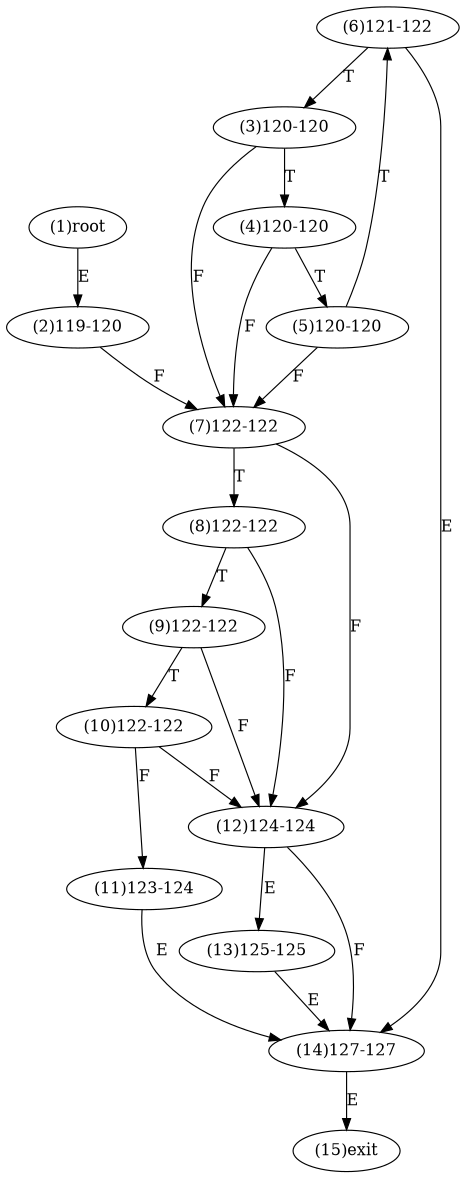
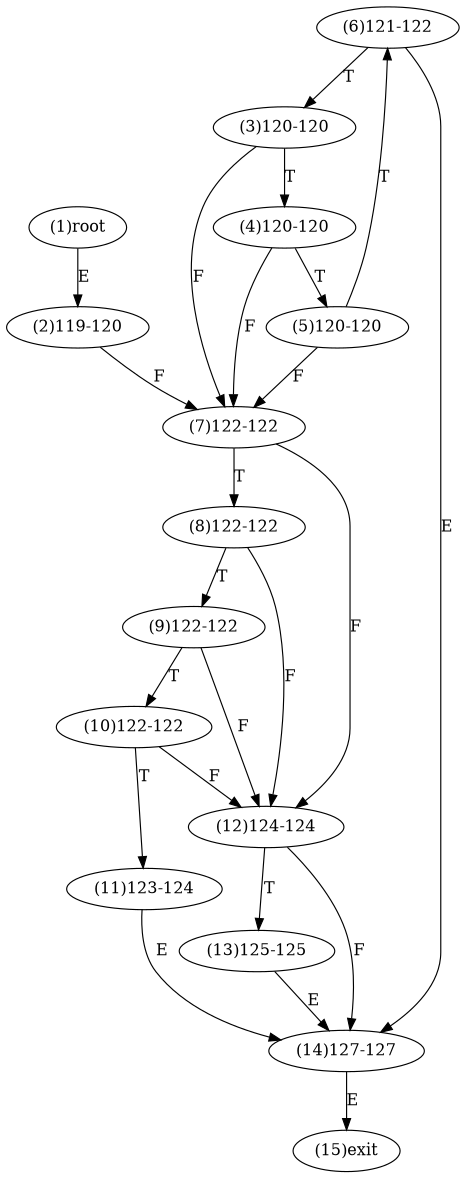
(144, 777) -> (144, 777)
(270, 889) -> (270, 889)
